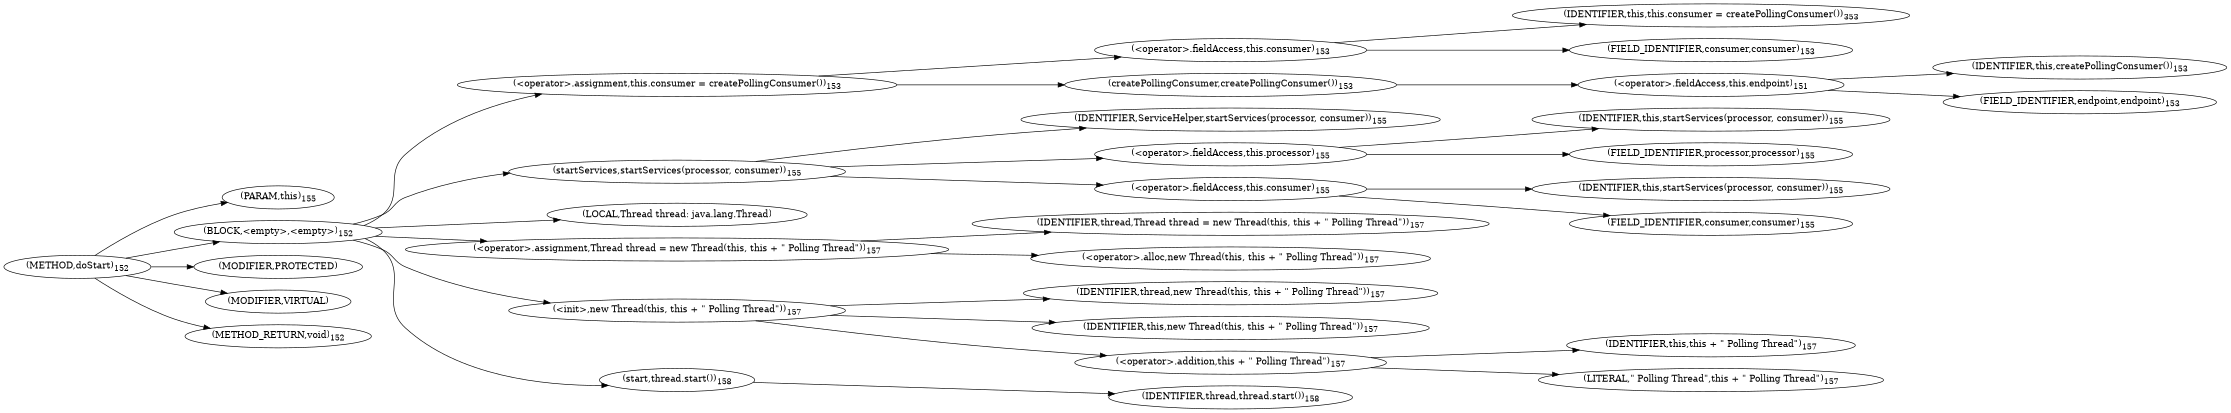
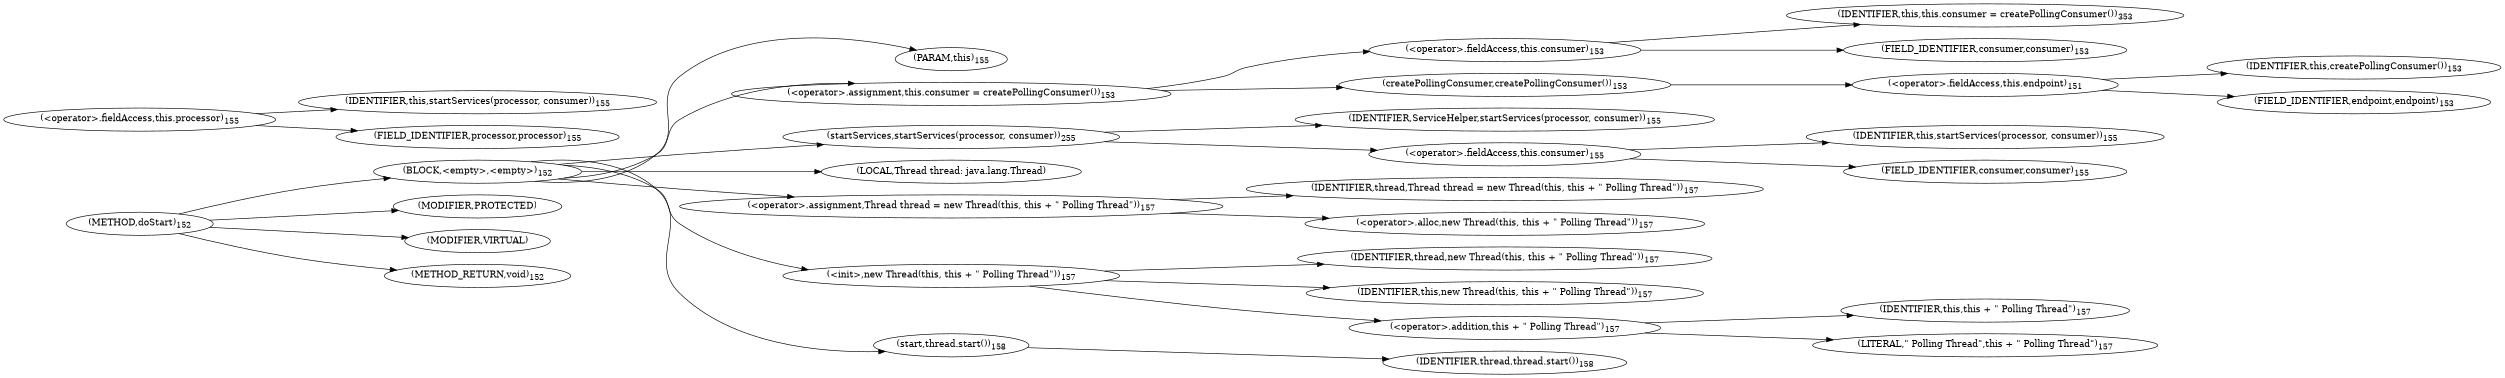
(963, 163) -> none
(794, 171) -> (1068, 136)
(155, 222) -> (691, 69)
